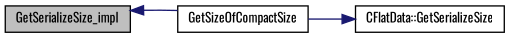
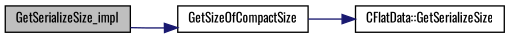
(161, 10) -> (147, 28)
